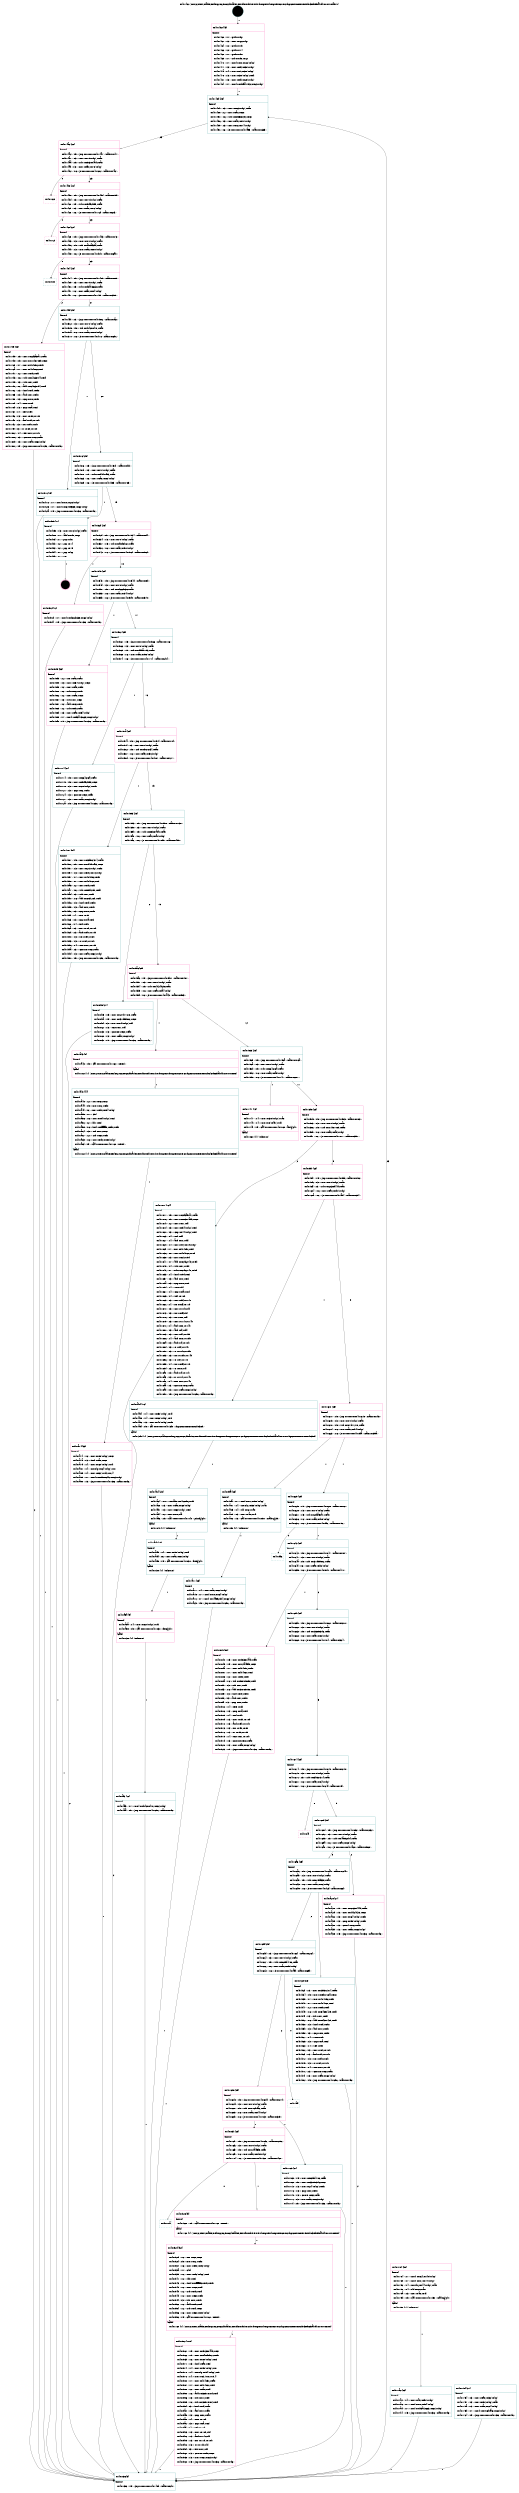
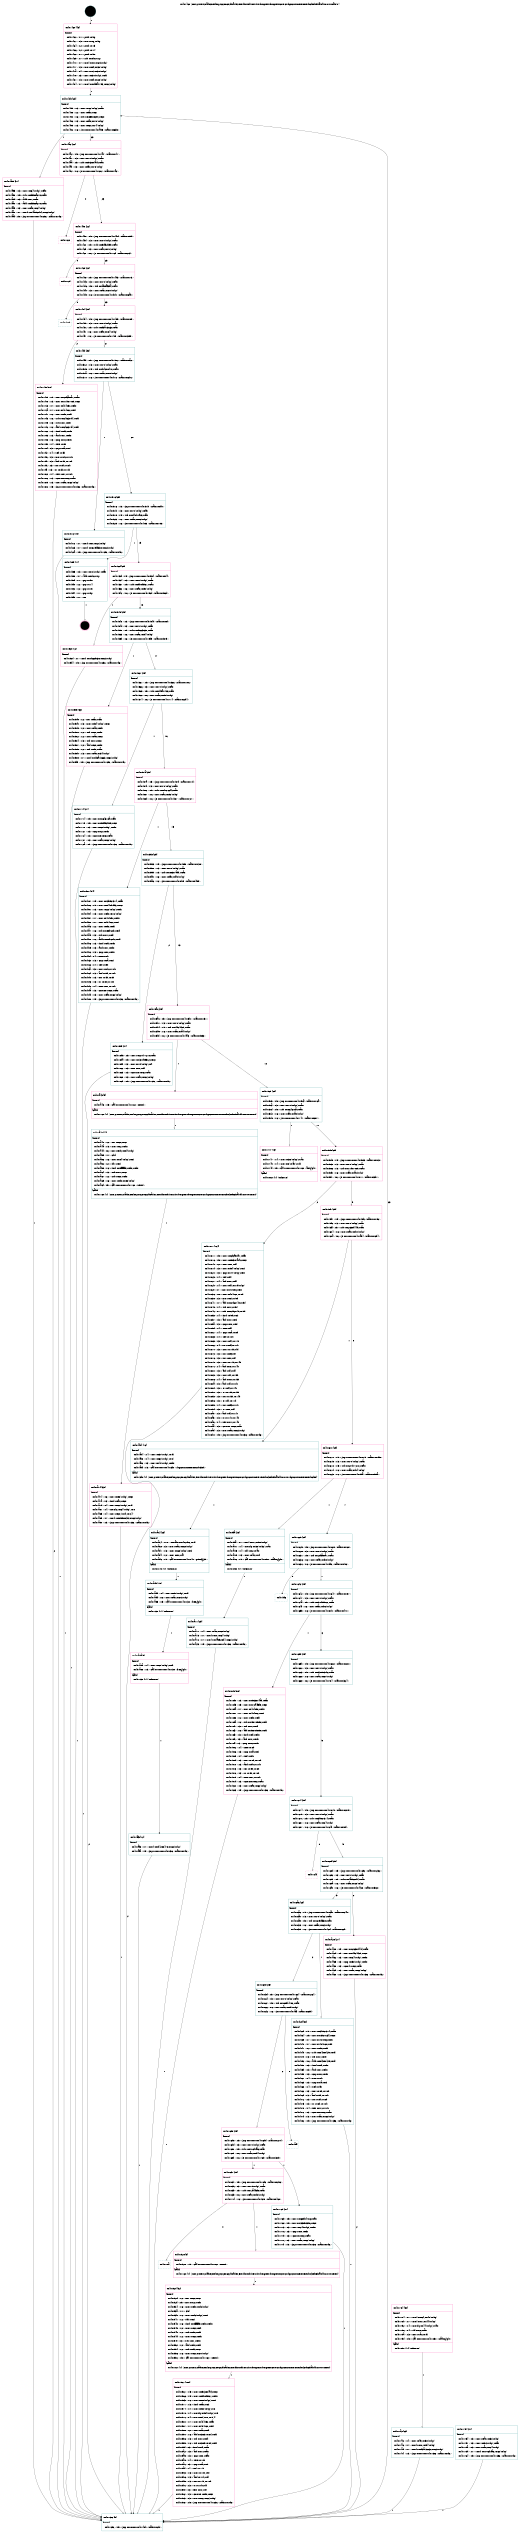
none -> (33, 199)
